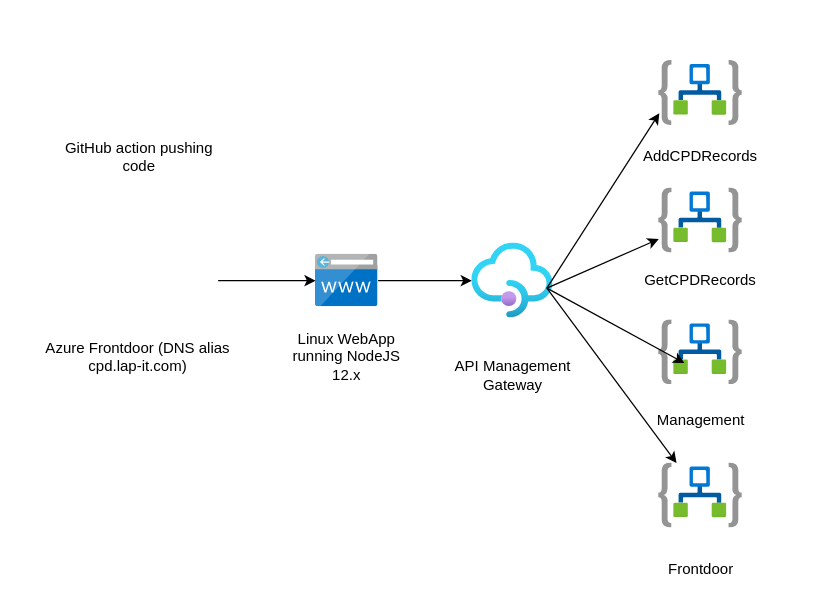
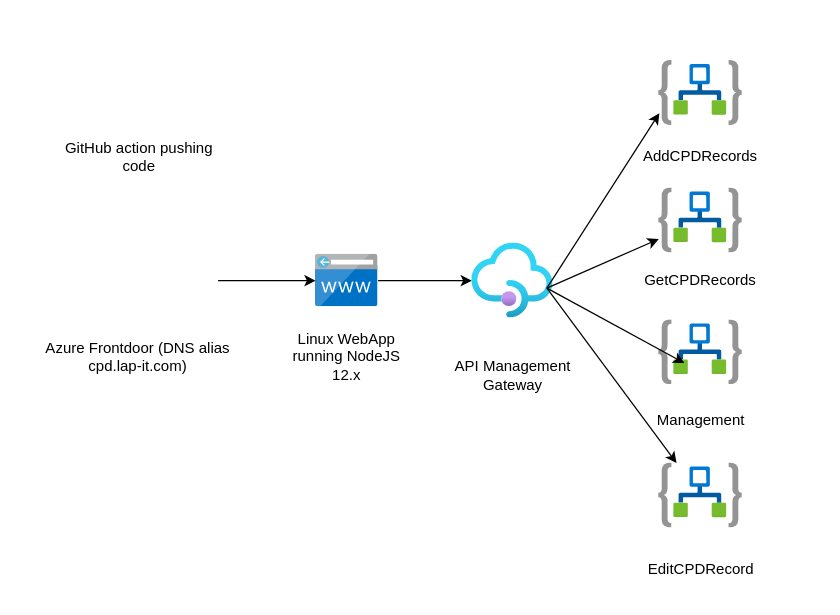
(701, 569) -> (701, 569)
